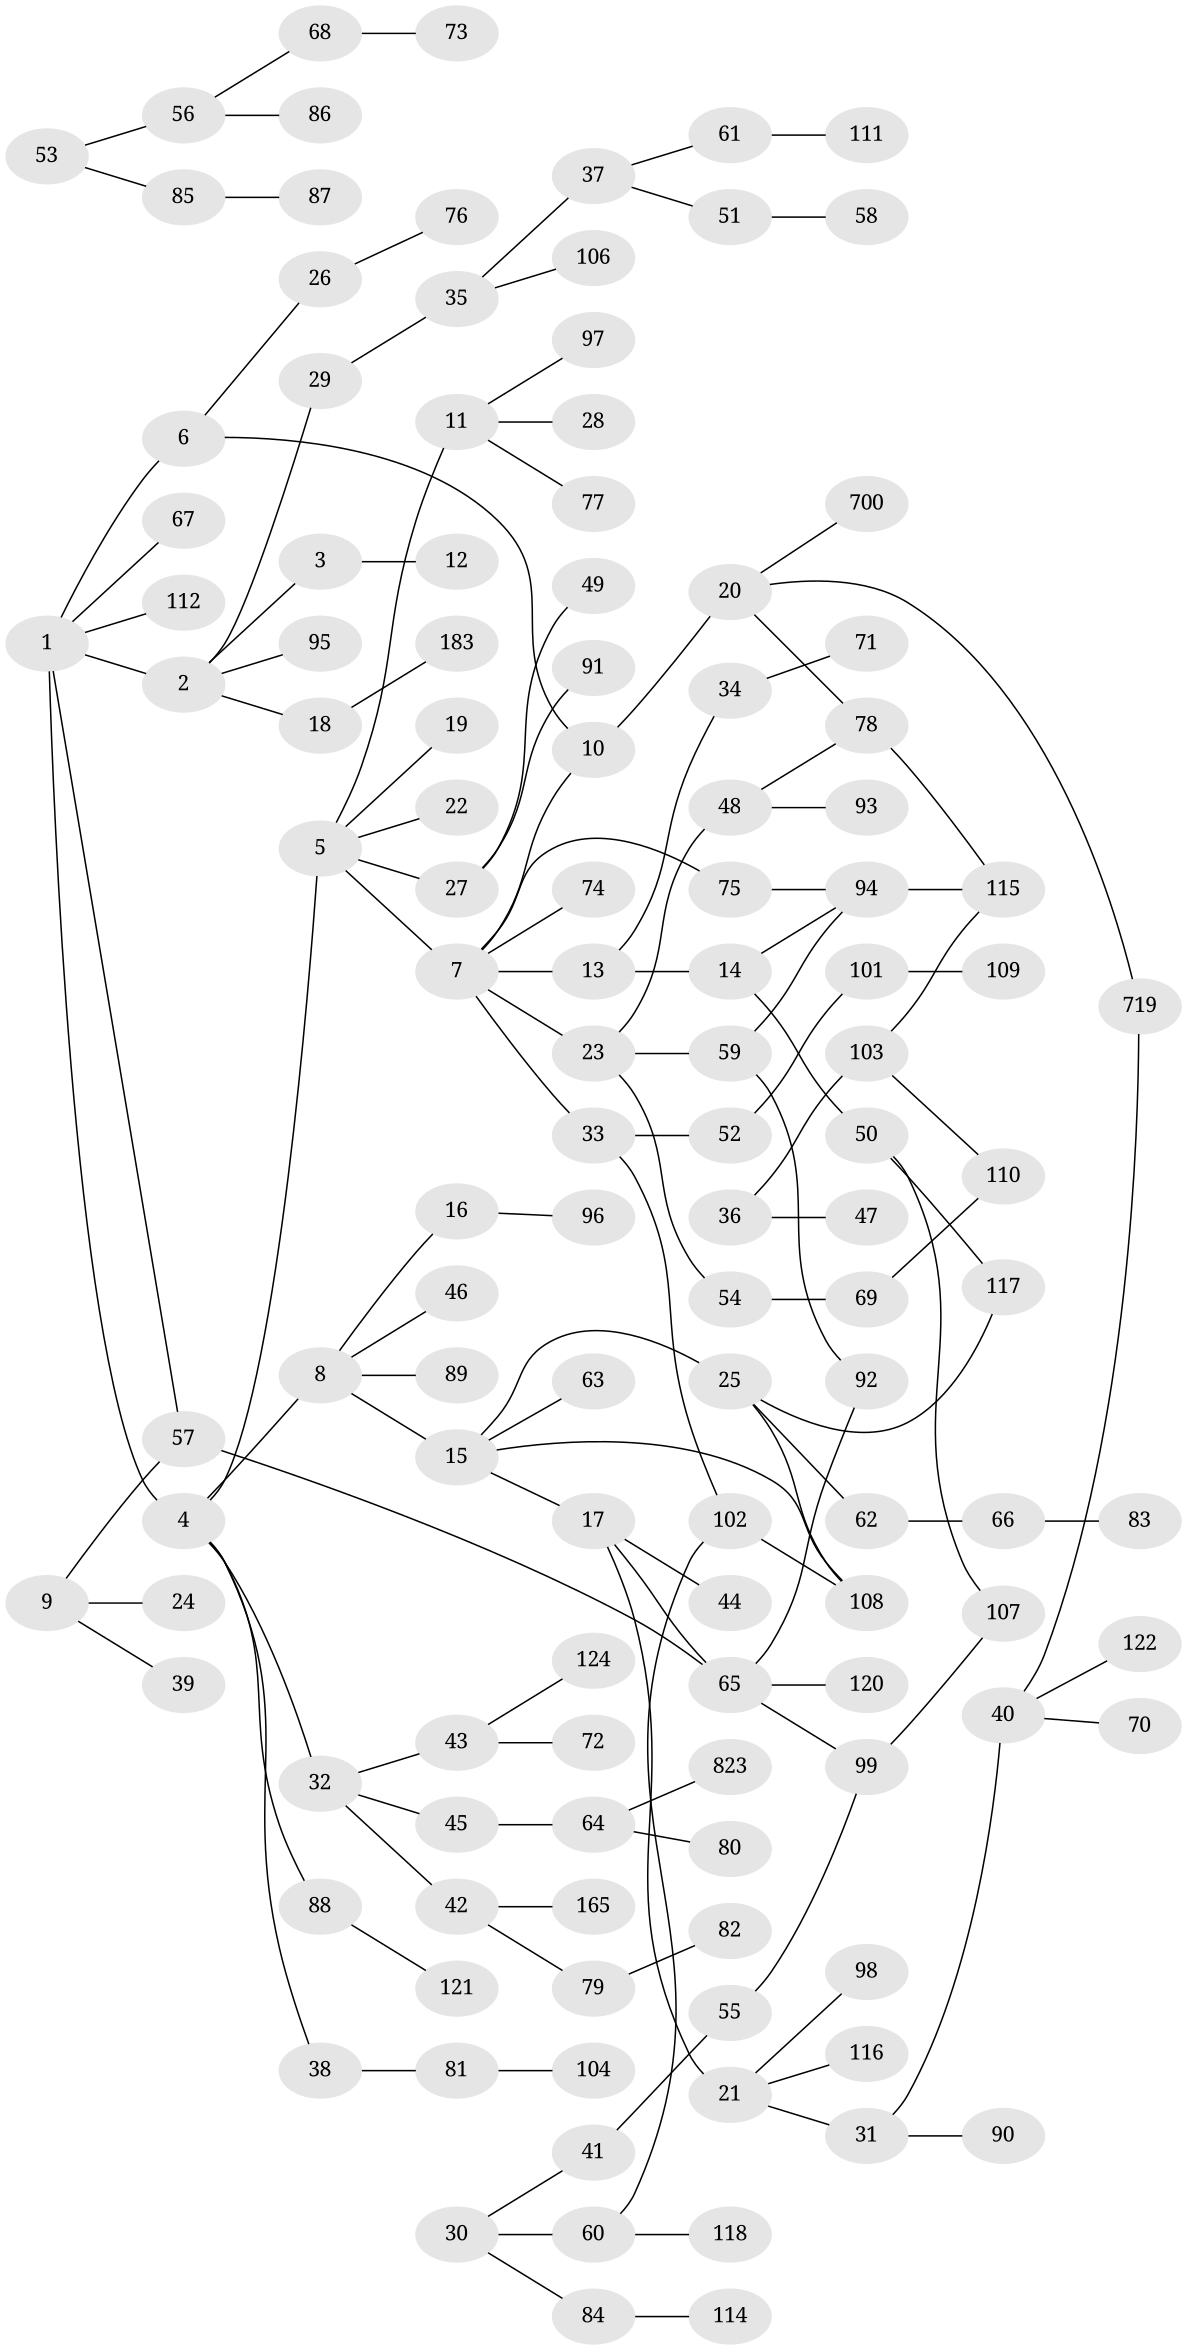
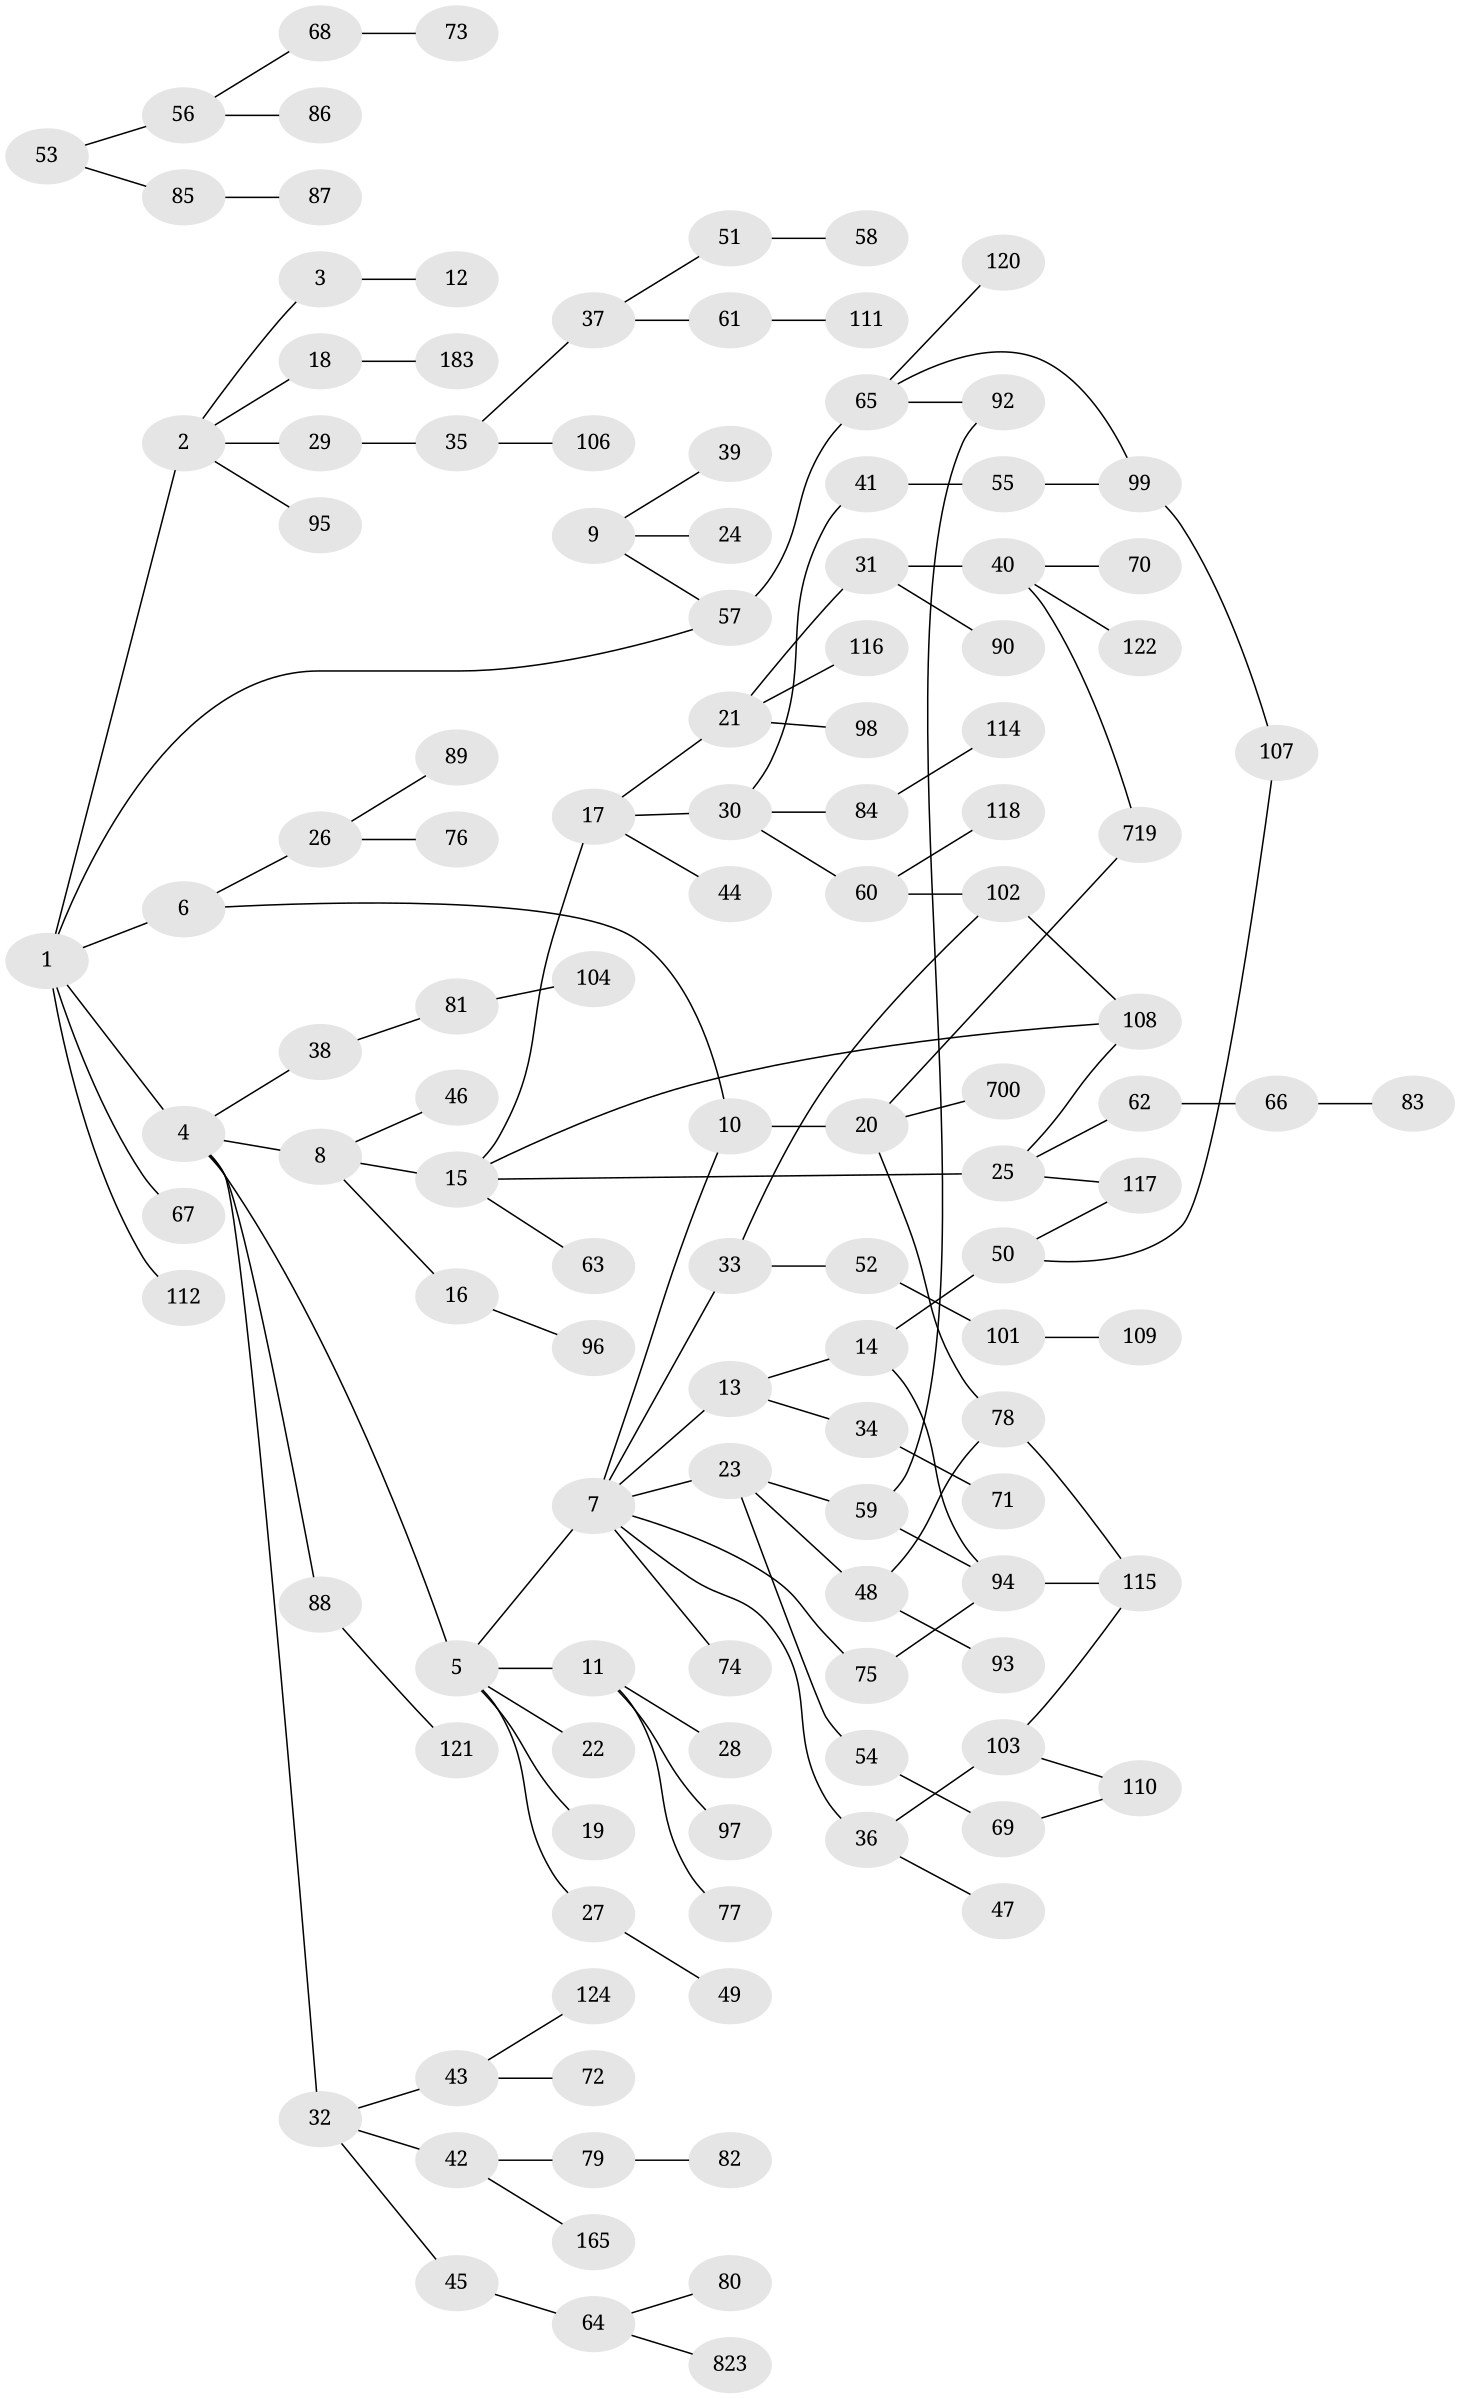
(594, 668) -> none
(389, 1375) -> (389, 798)
(659, 1604) -> (662, 814)
none -> (778, 1638)
